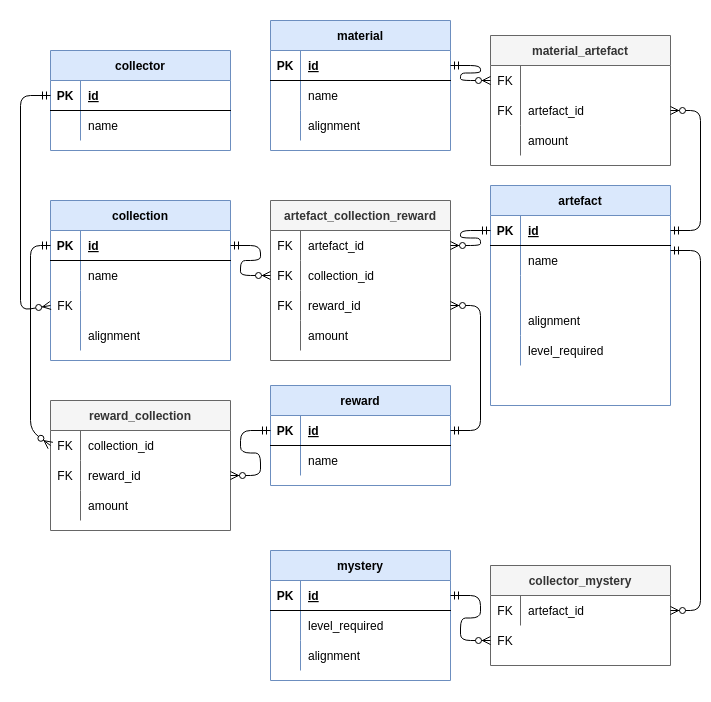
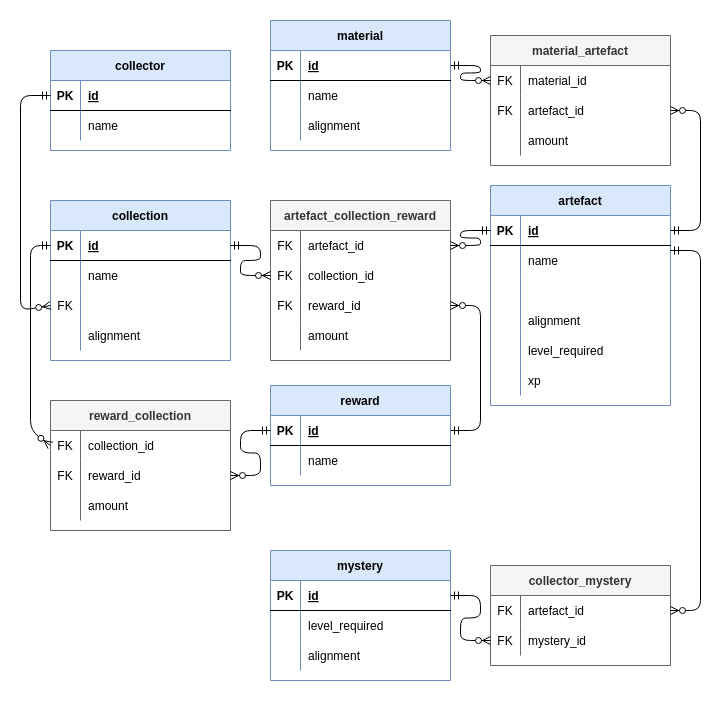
none -> (596, 81)
none -> (596, 381)
none -> (596, 641)
